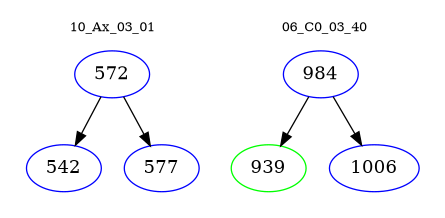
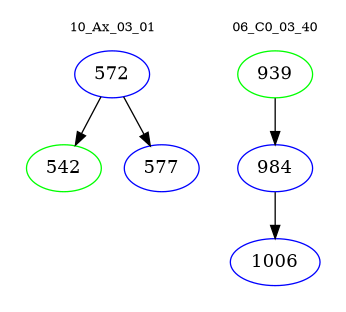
(298, 116) -> (275, 115)
(64, 168) -> (64, 168)
